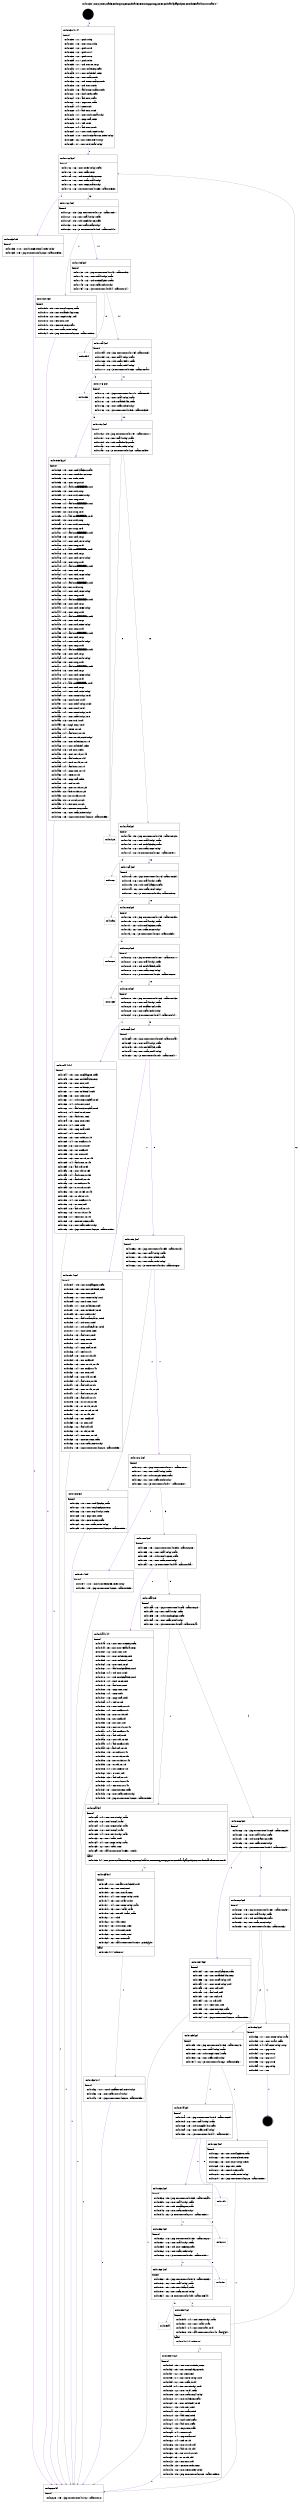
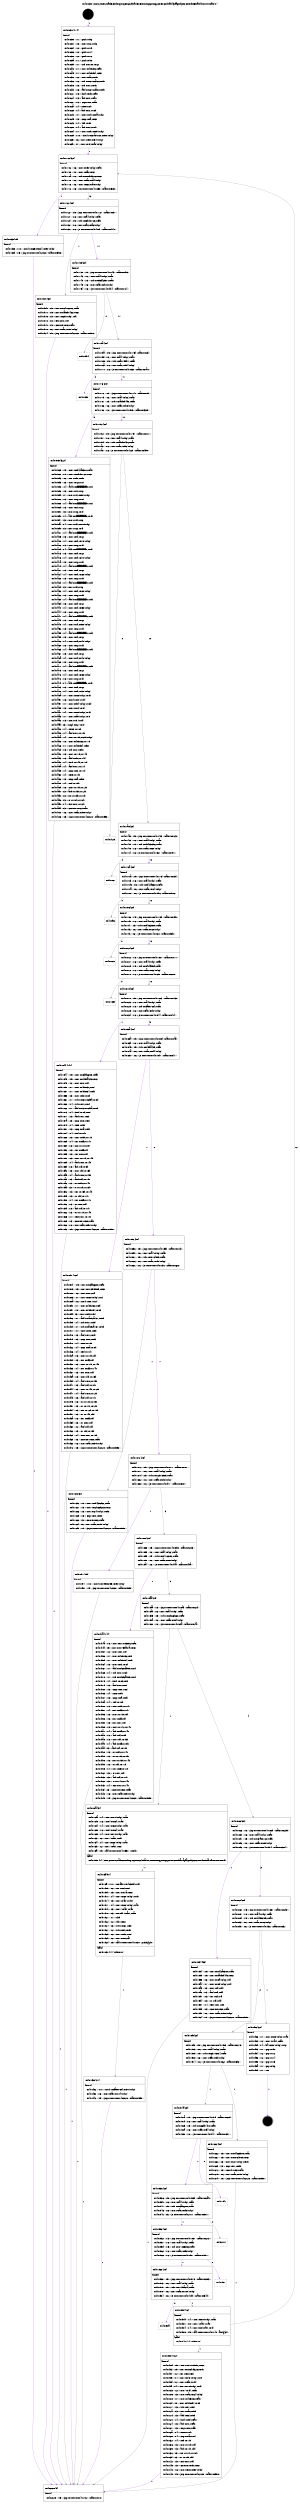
none -> (149, 941)
